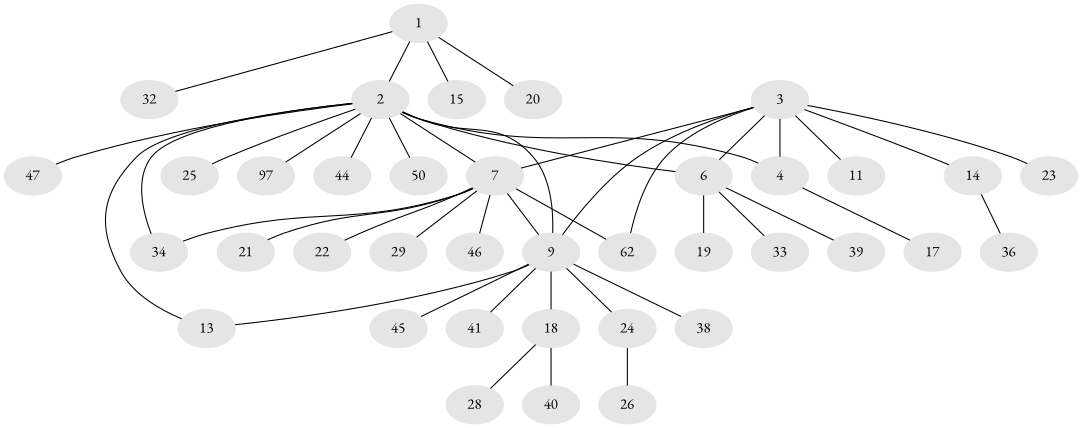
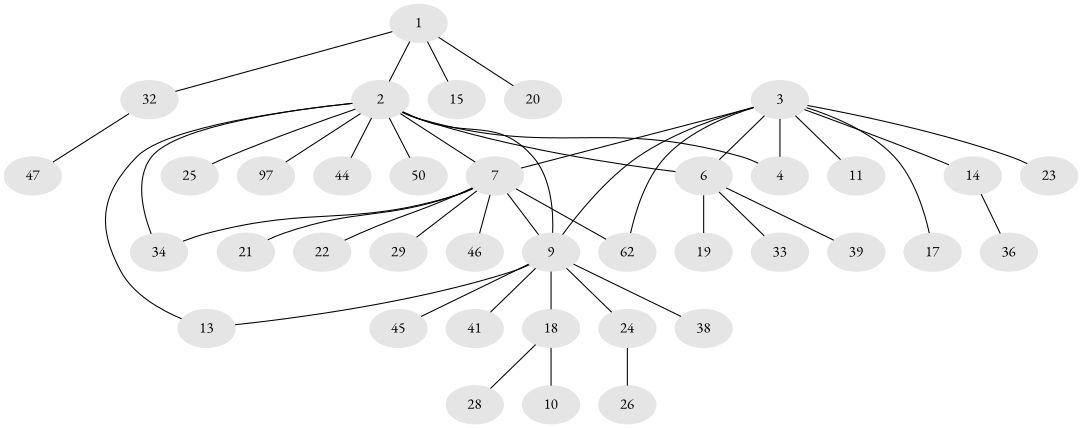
(158, 136) -> (91, 138)
(856, 214) -> (888, 151)
(551, 405) -> (551, 405)
